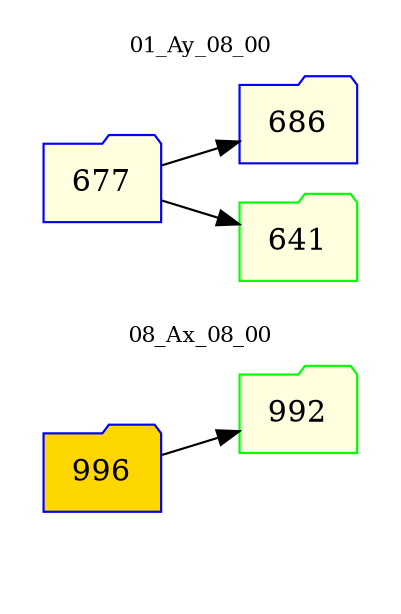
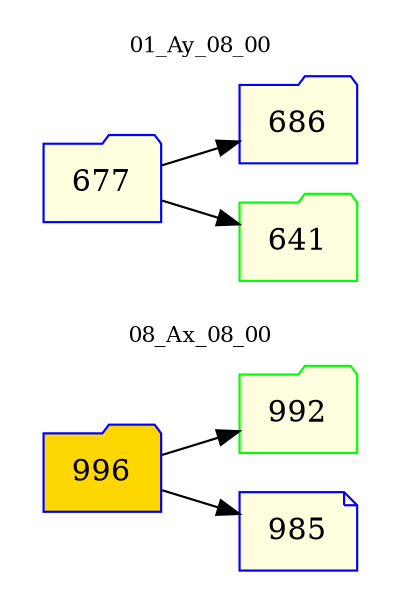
none -> (298, 531)
